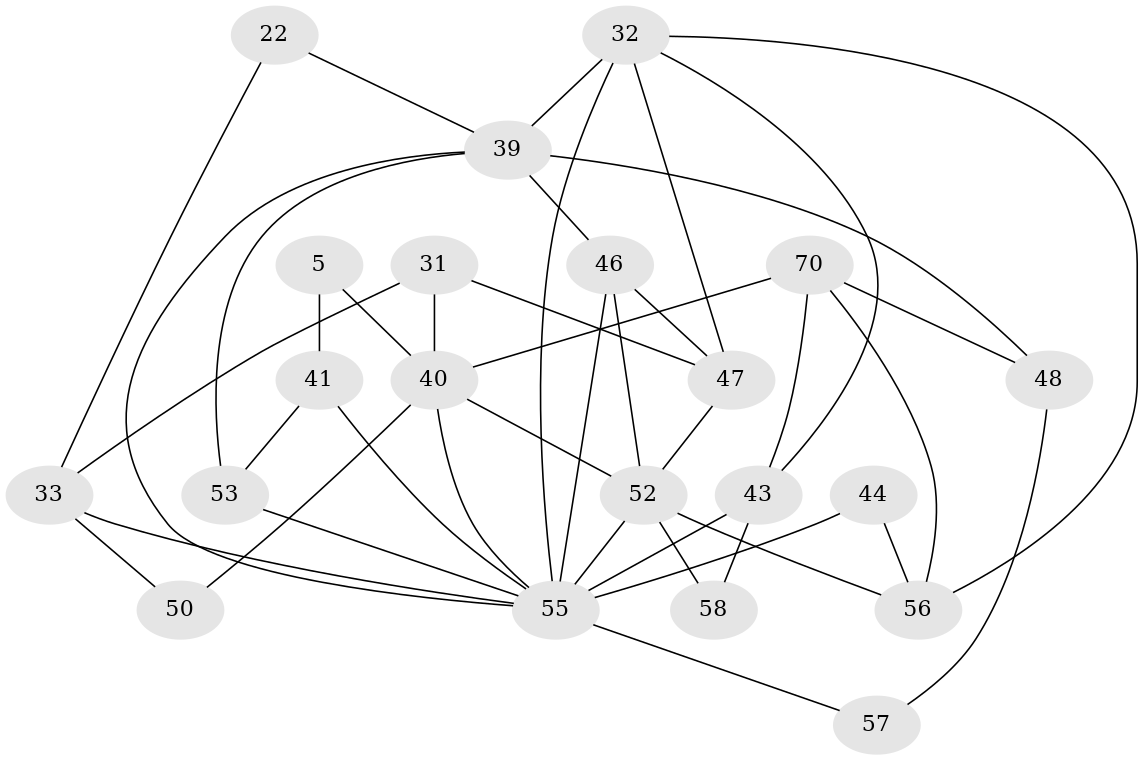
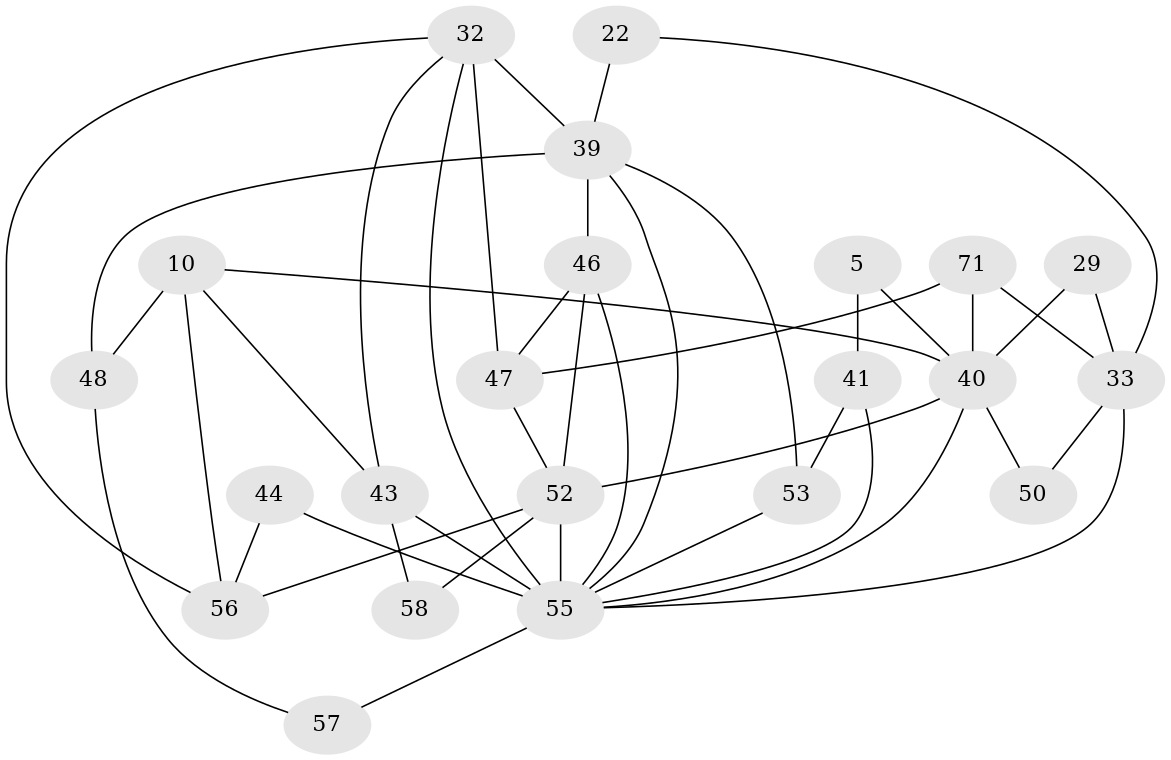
(434, 265) -> (973, 265)
(810, 265) -> (182, 265)
none -> (1088, 265)
